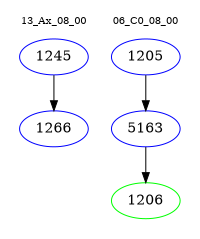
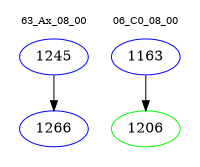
(54, 21) -> (54, 21)
(146, 57) -> none
(146, 129) -> (146, 57)
